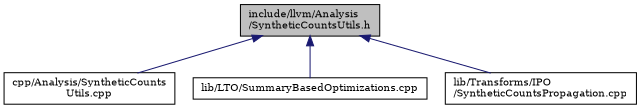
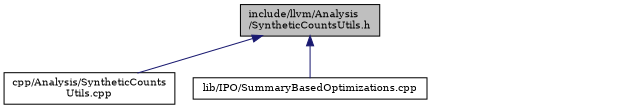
(310, 88) -> (310, 88)
(541, 88) -> none
